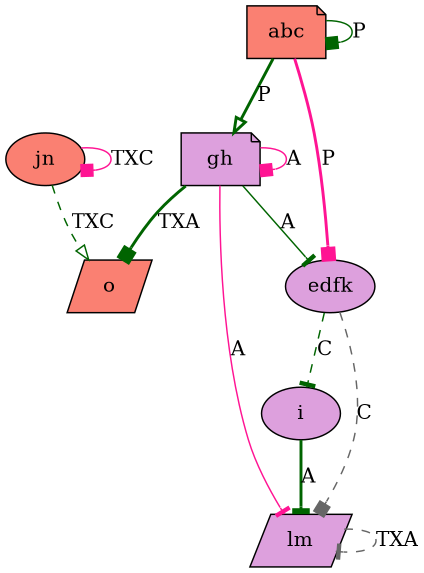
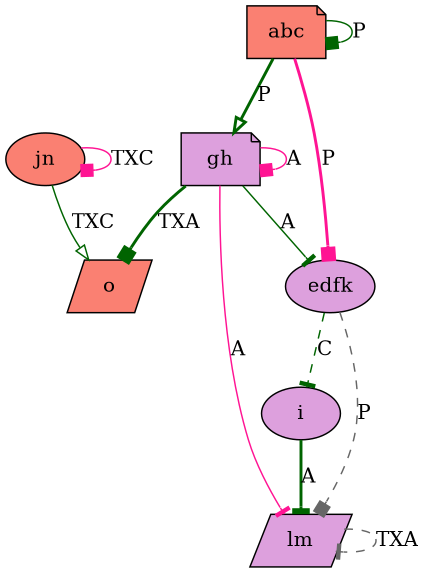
(64, 217) -> (64, 217)
(365, 413) -> (365, 413)
